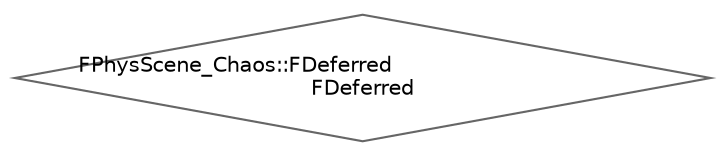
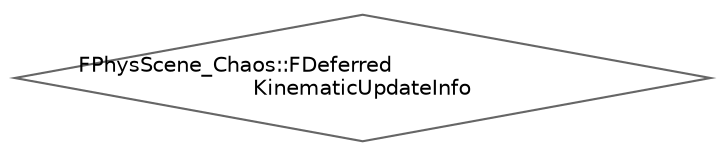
(363, 78) -> (363, 78)
